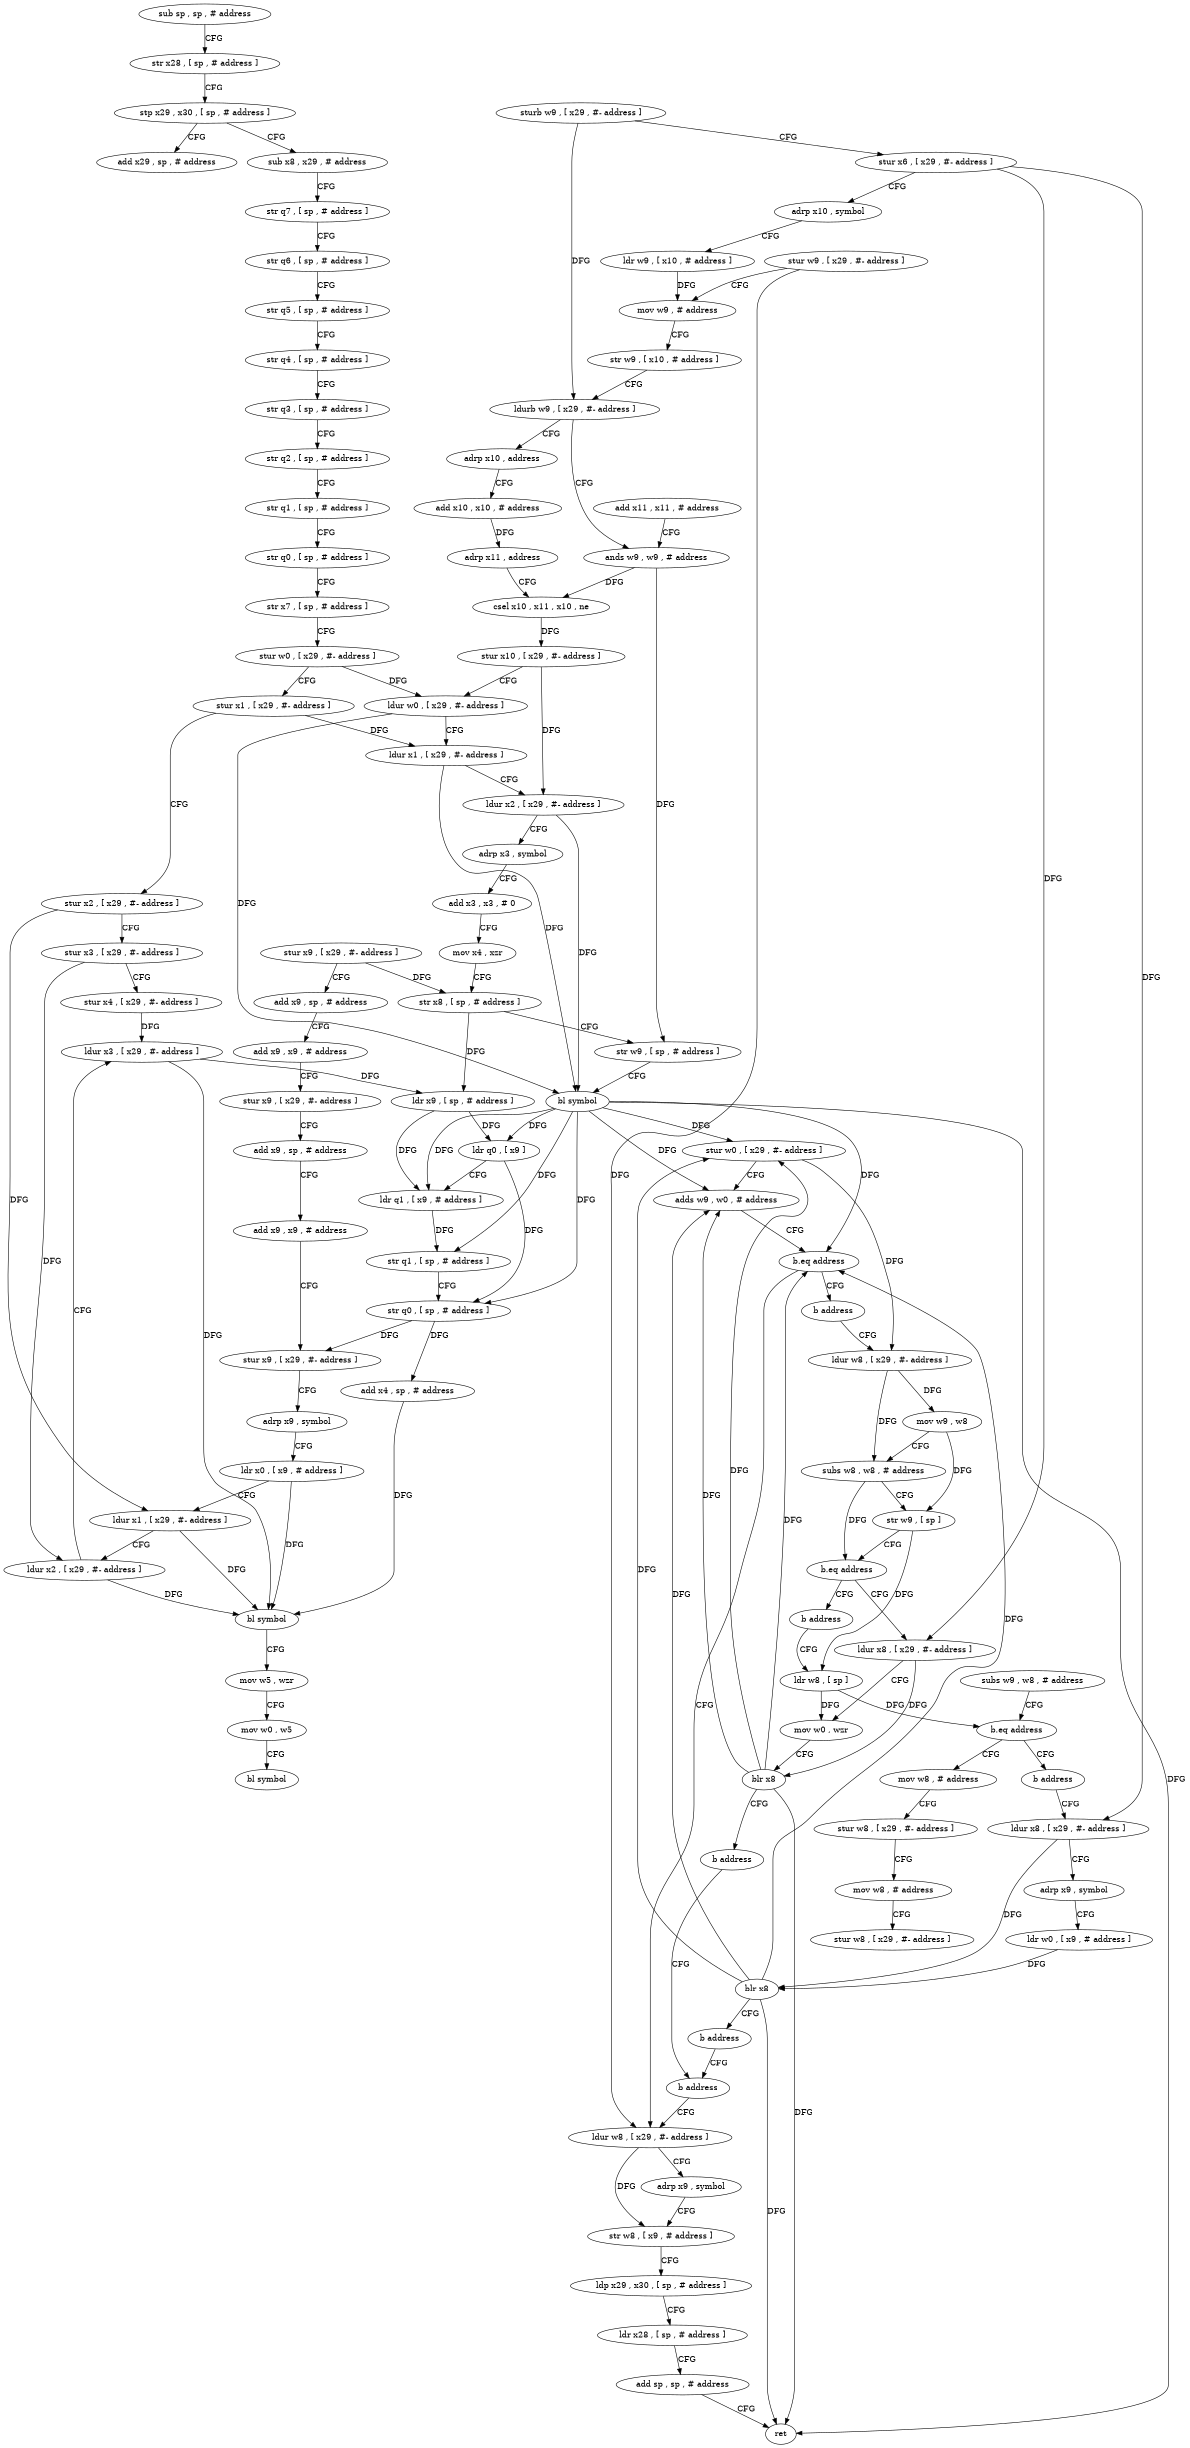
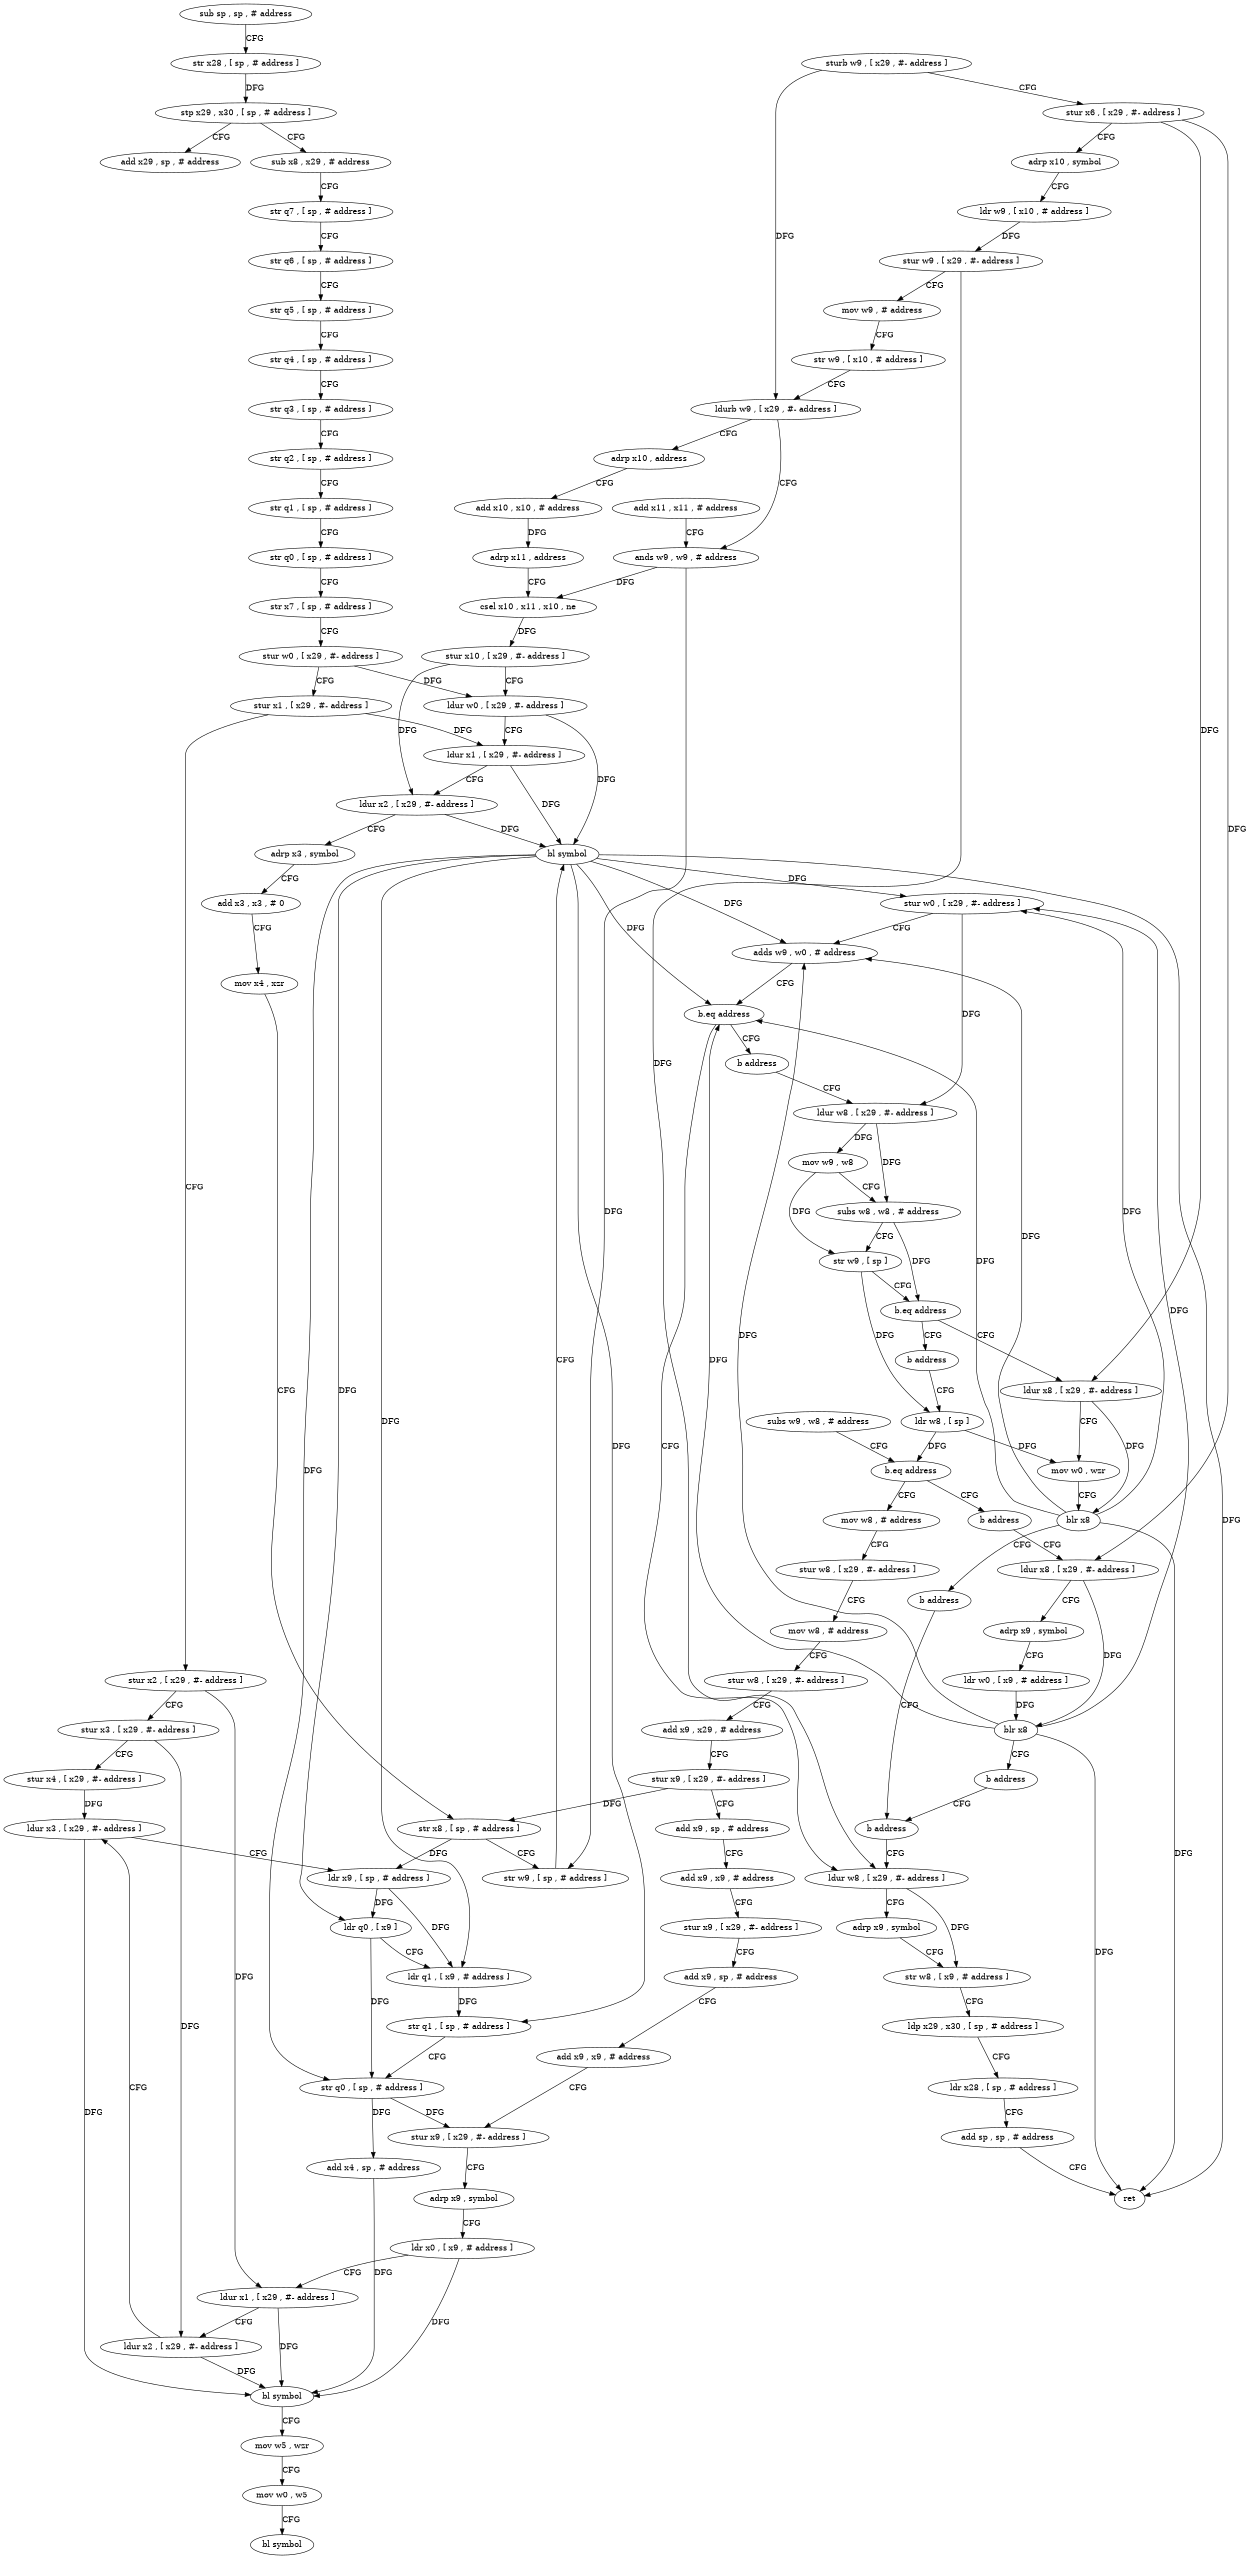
(214, 88) -> (255, 88)
(678, 283) -> (1000, 235)
(370, 1077) -> (258, 1854)
none -> (712, 1730)
